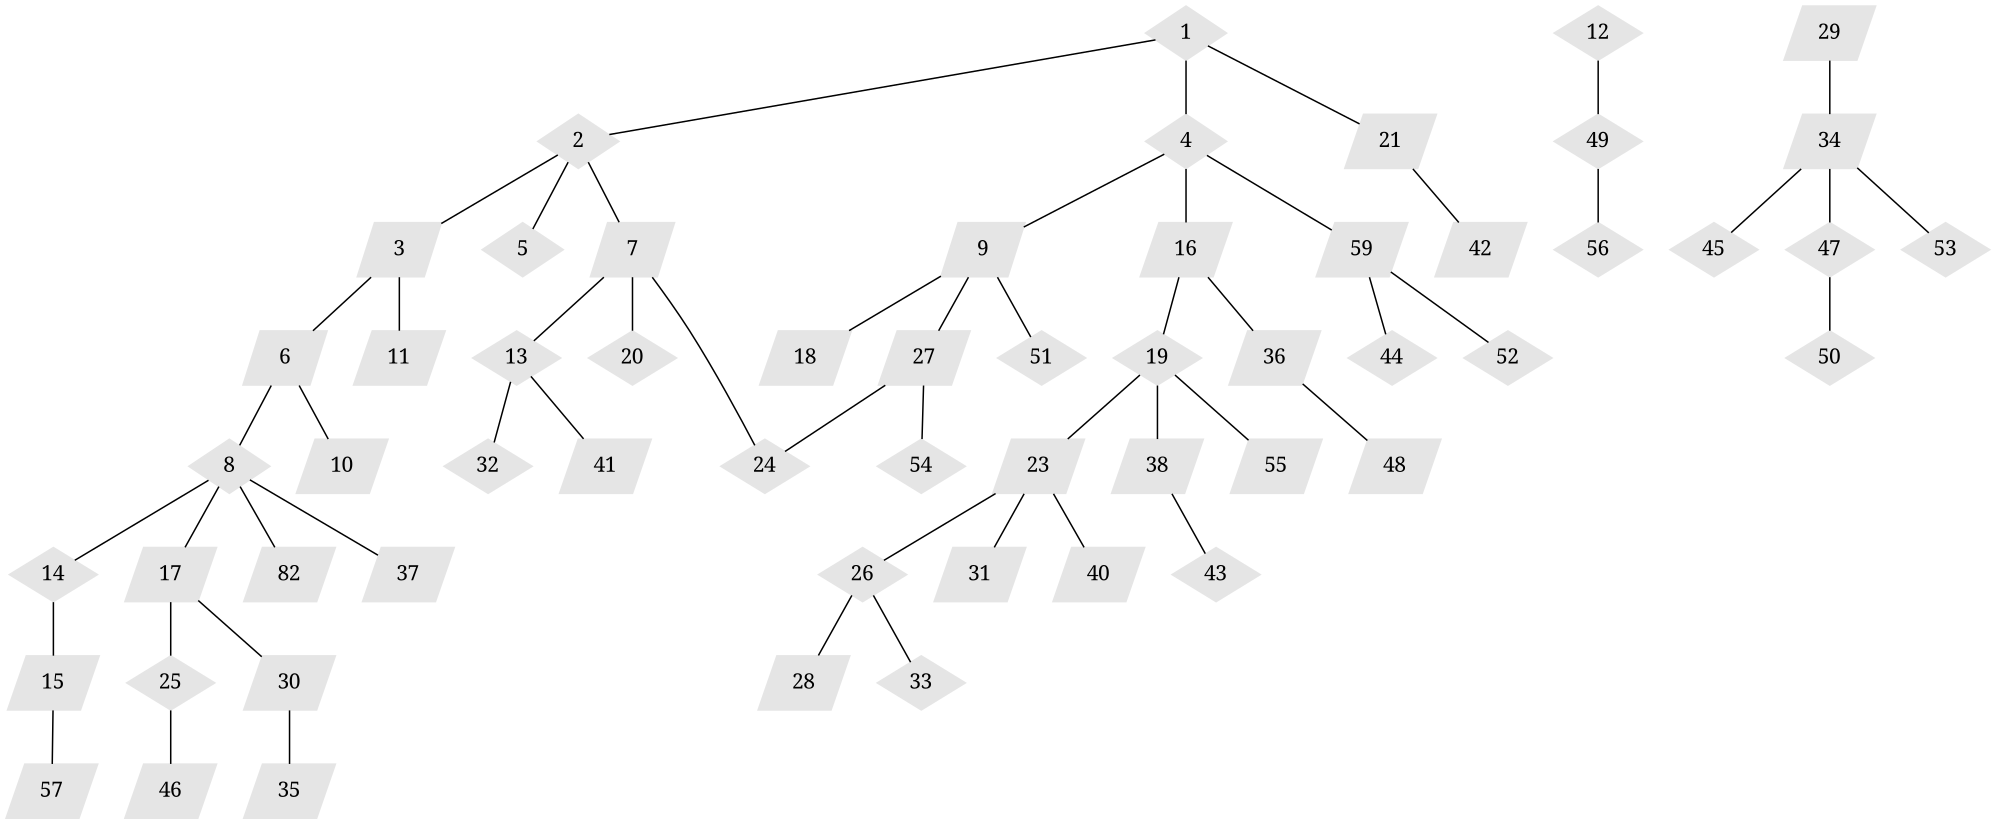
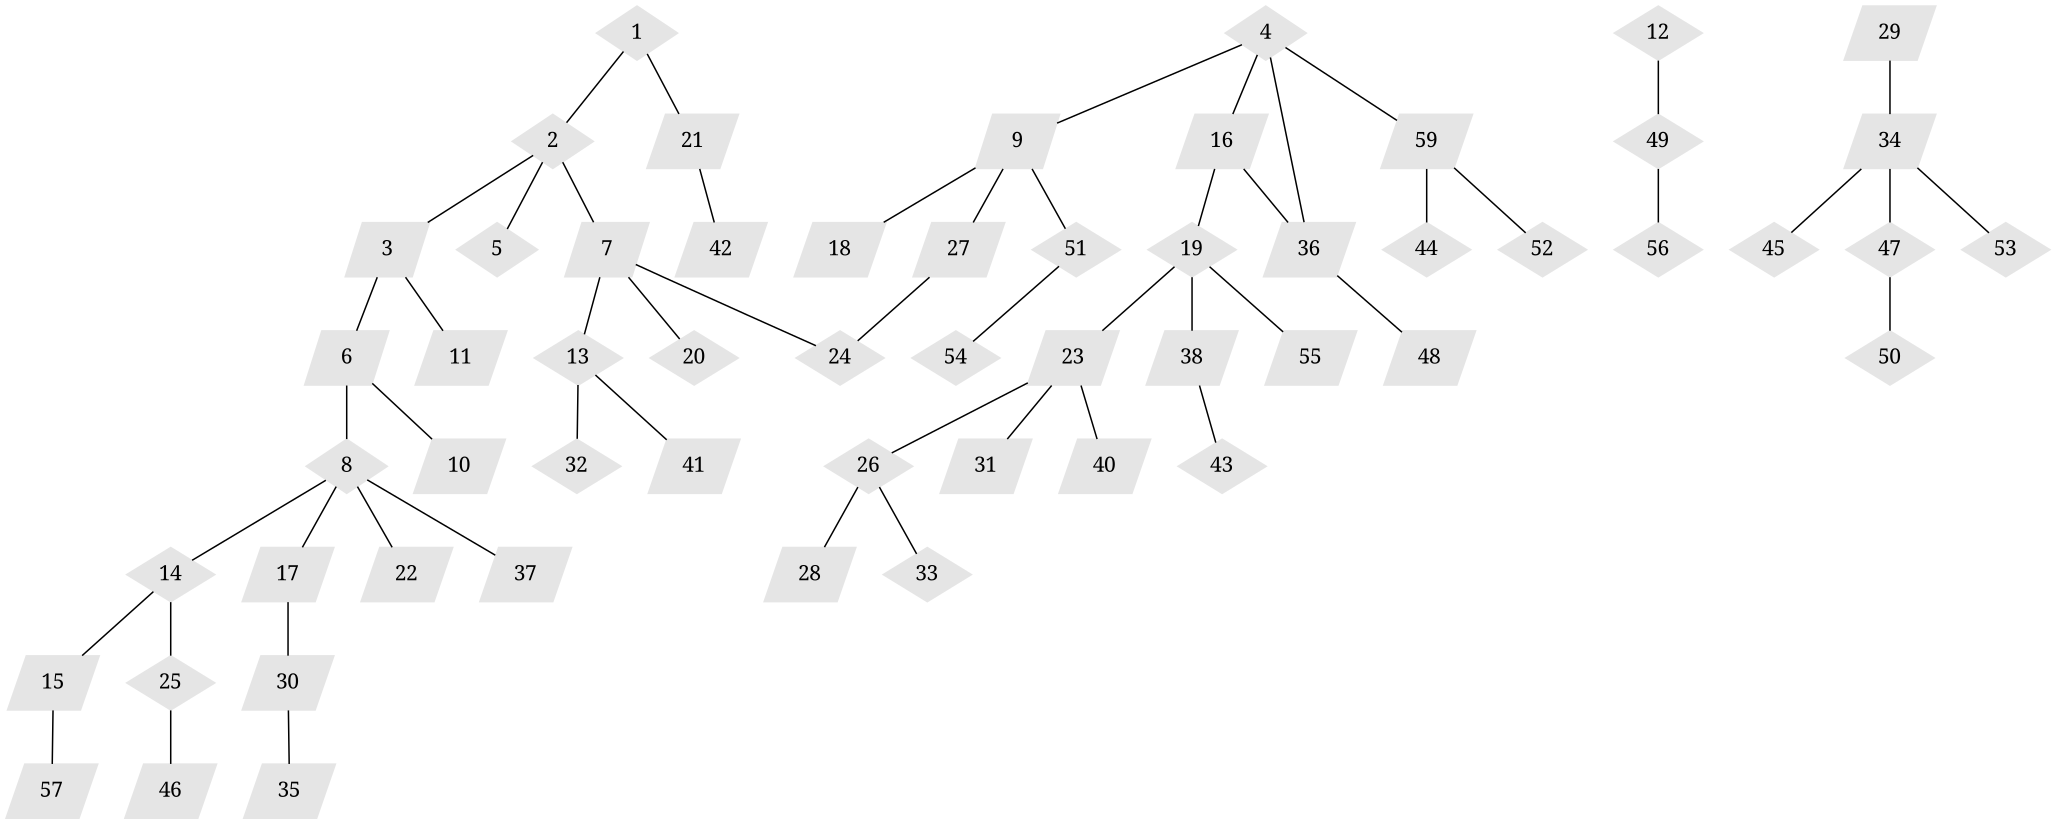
(1186, 87) -> (1287, 140)
(923, 412) -> (1016, 304)
(290, 575) -> (407, 575)
(171, 629) -> (171, 629)
